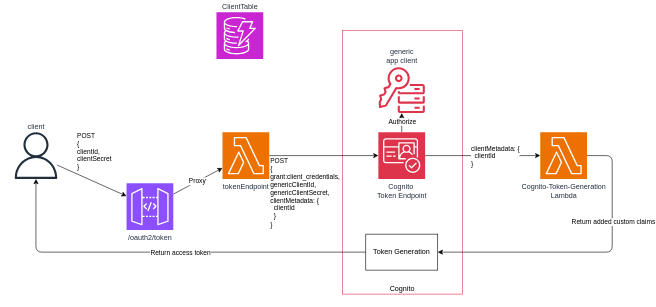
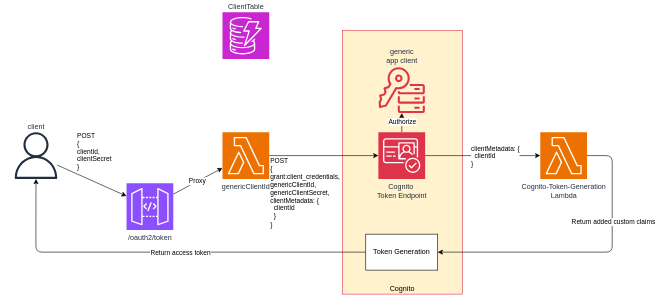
(240, 36) -> (246, 36)
(246, 188) -> (246, 188)
(402, 288) -> (402, 288)
